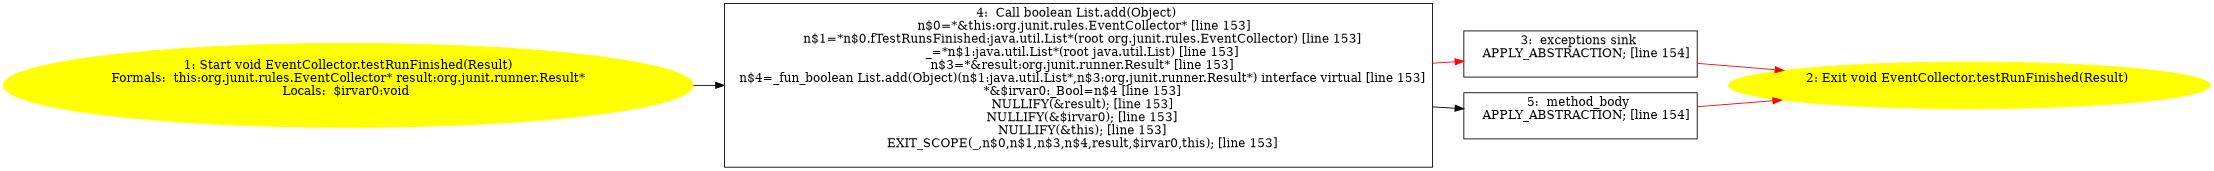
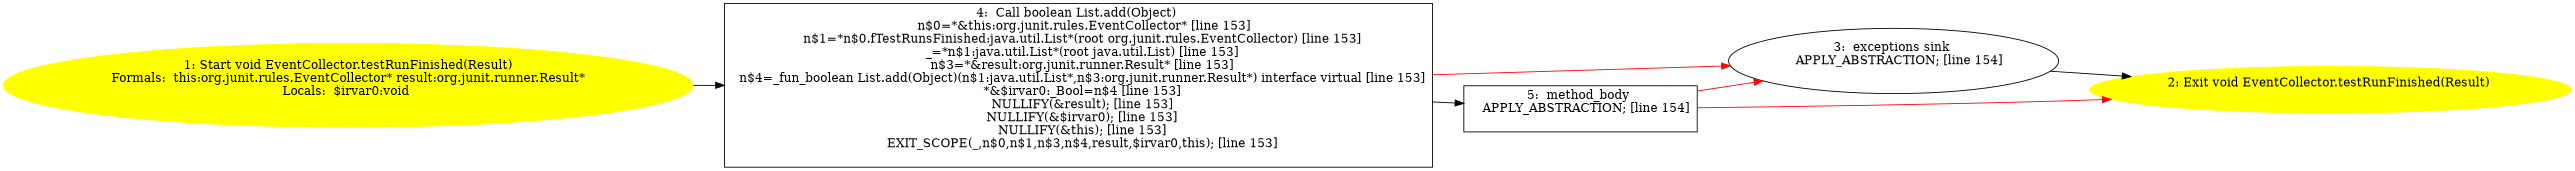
(1581, 54) -> (1894, 61)
(1736, 67) -> (2086, 74)
none -> (1726, 87)
